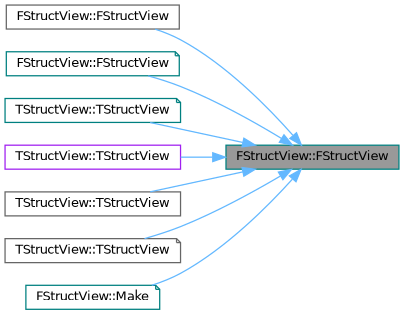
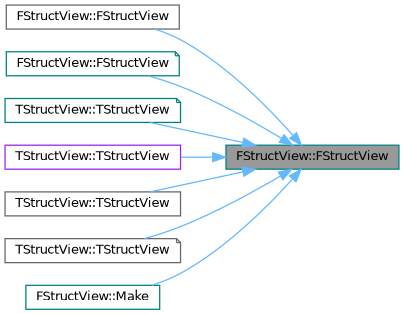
(93, 297) -> (93, 297)
